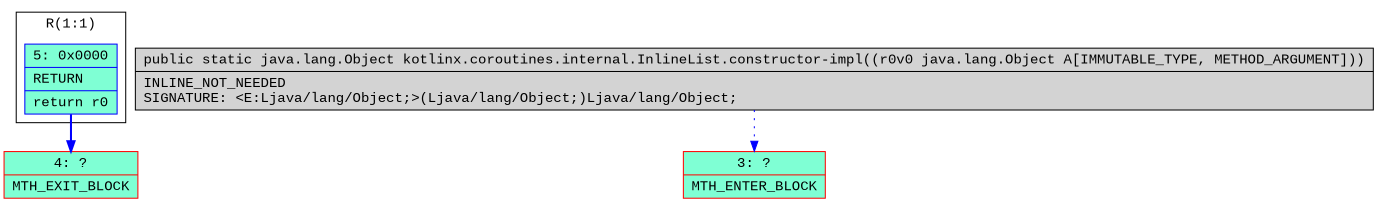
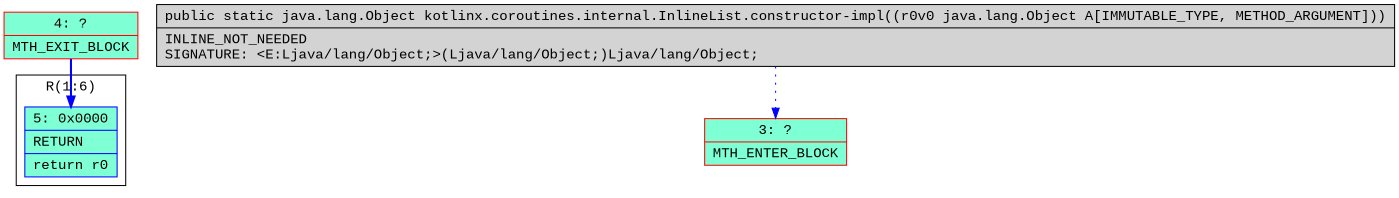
(71, 24) -> (71, 87)
(71, 129) -> (71, 81)
